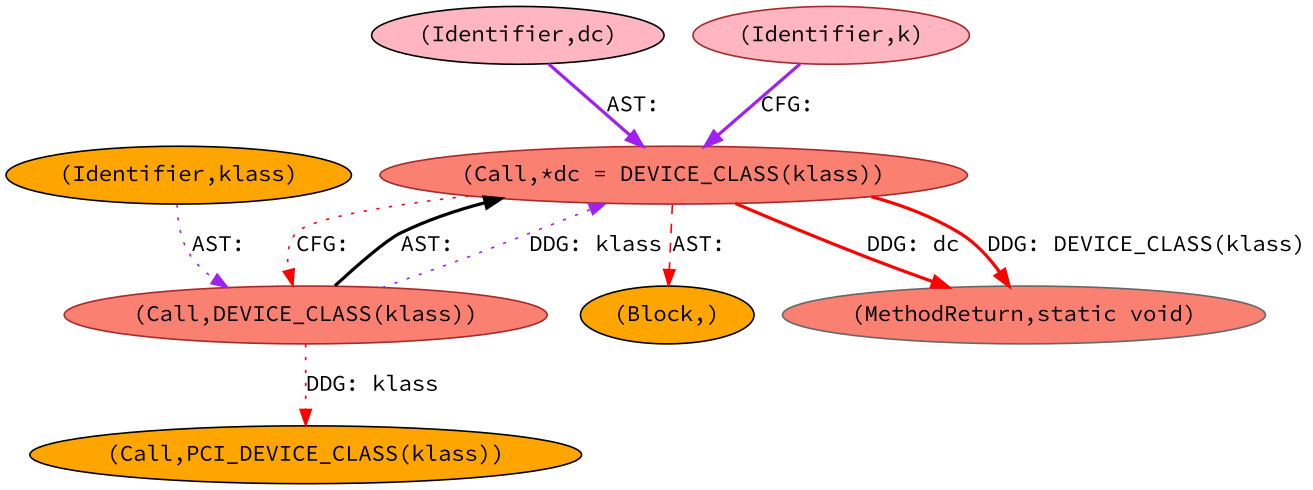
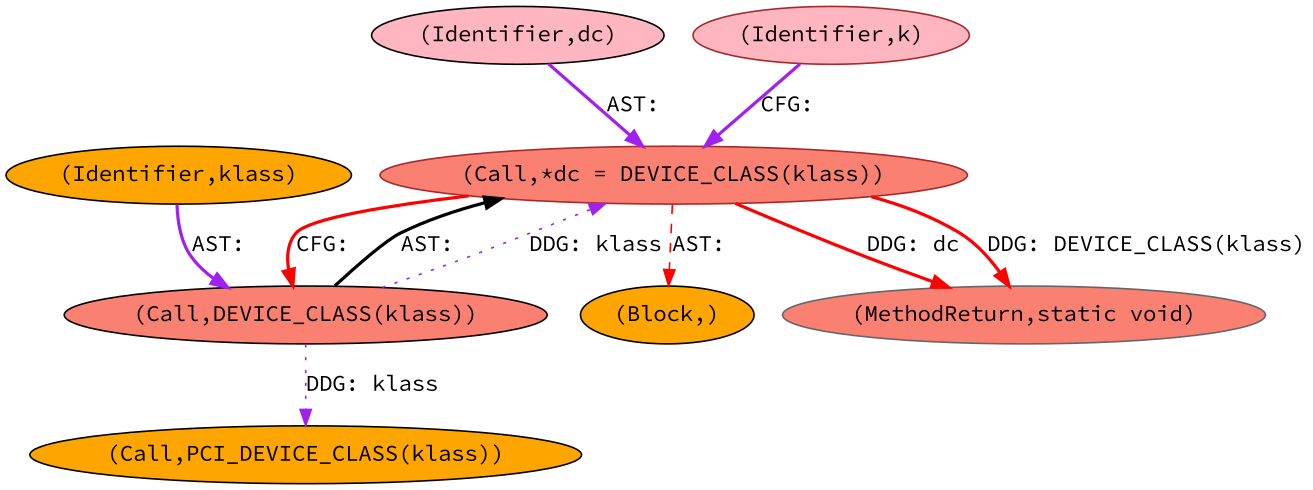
(361, 212) -> (361, 212)
(186, 247) -> (186, 247)
(306, 315) -> (306, 315)
(306, 377) -> (306, 377)
